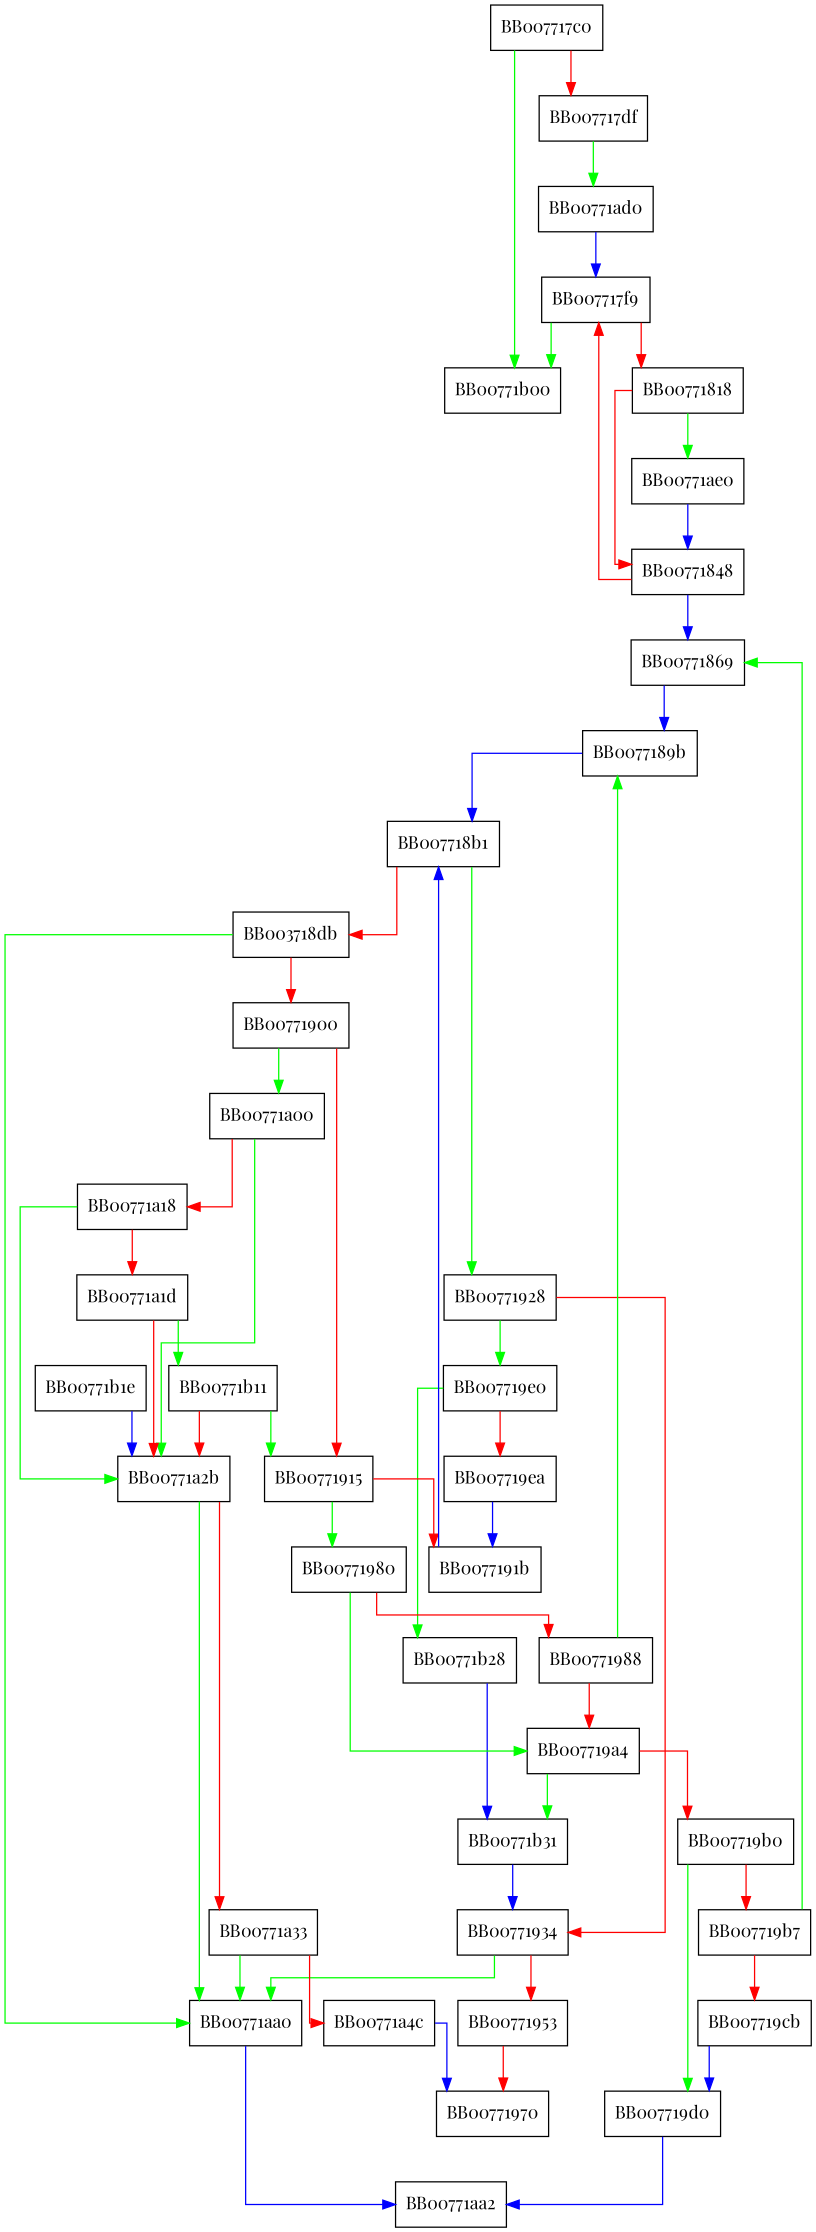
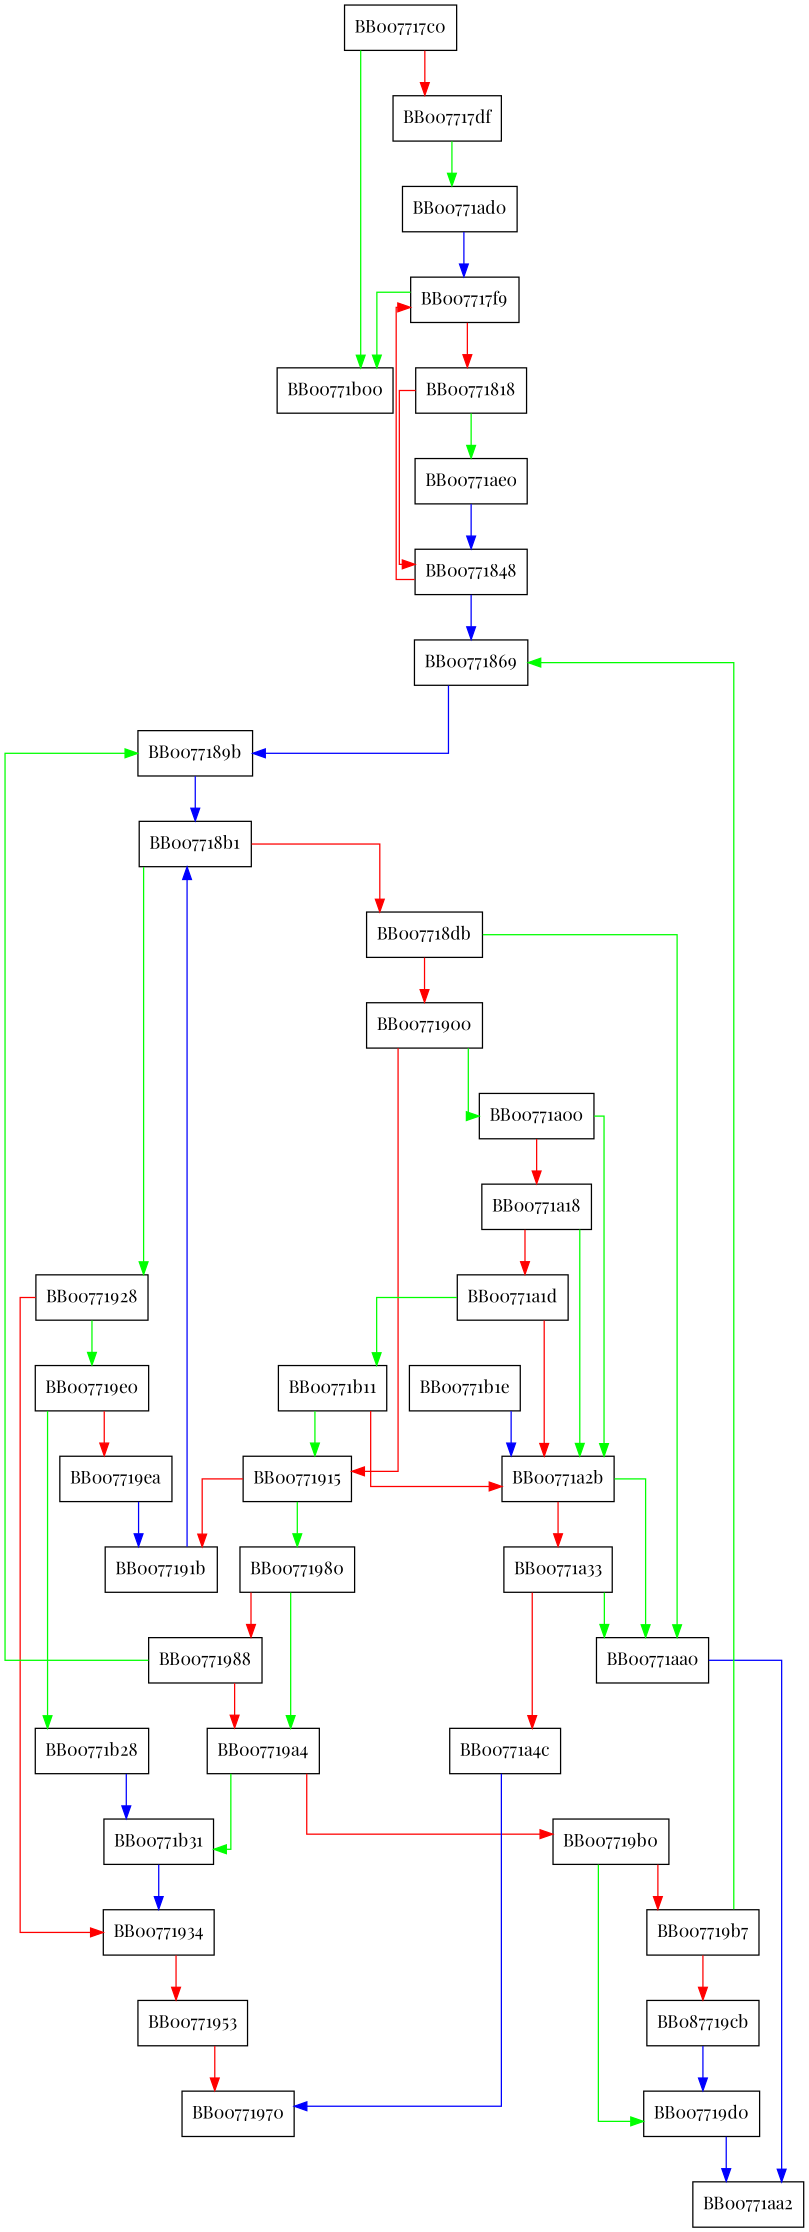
(291, 935) -> (425, 935)
(389, 1978) -> none
(755, 2023) -> (703, 2023)
